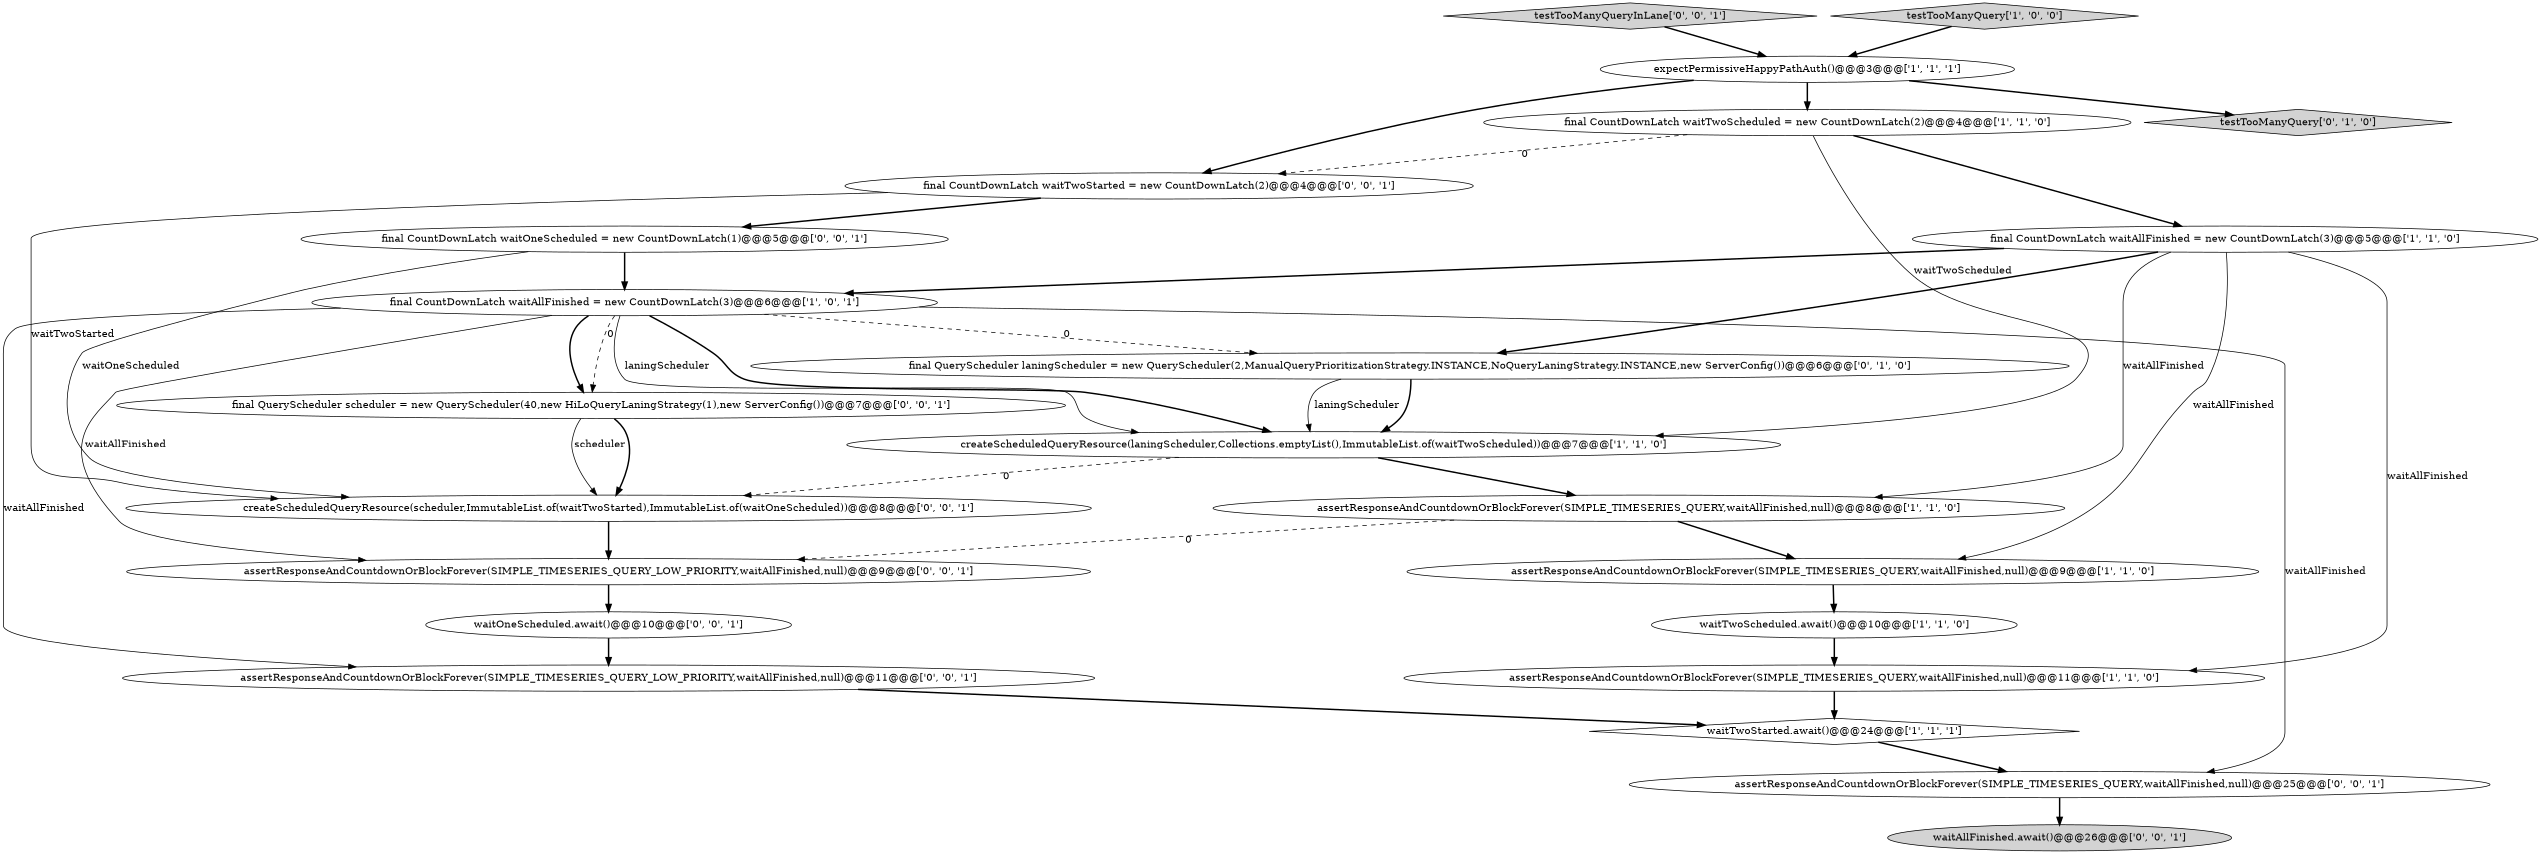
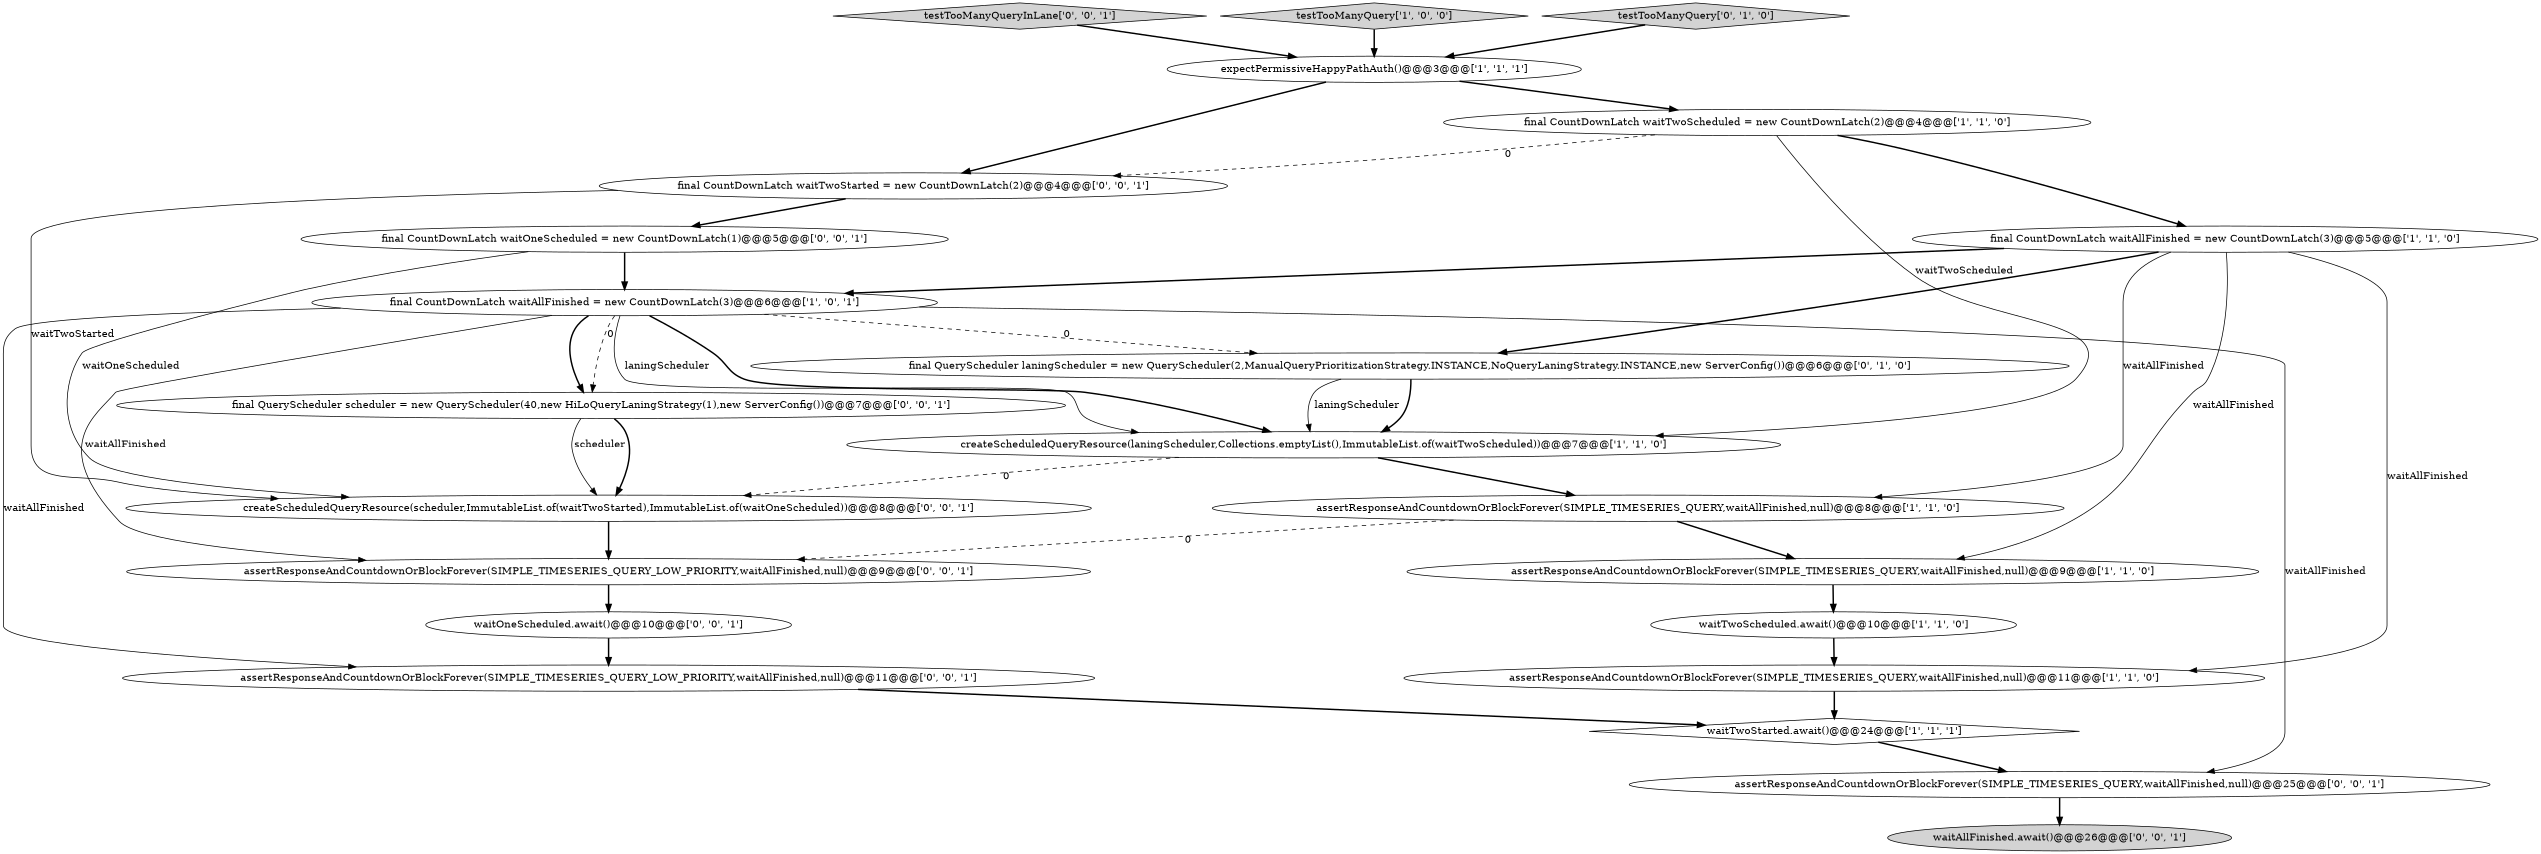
(2067, 97) -> (1549, 40)
